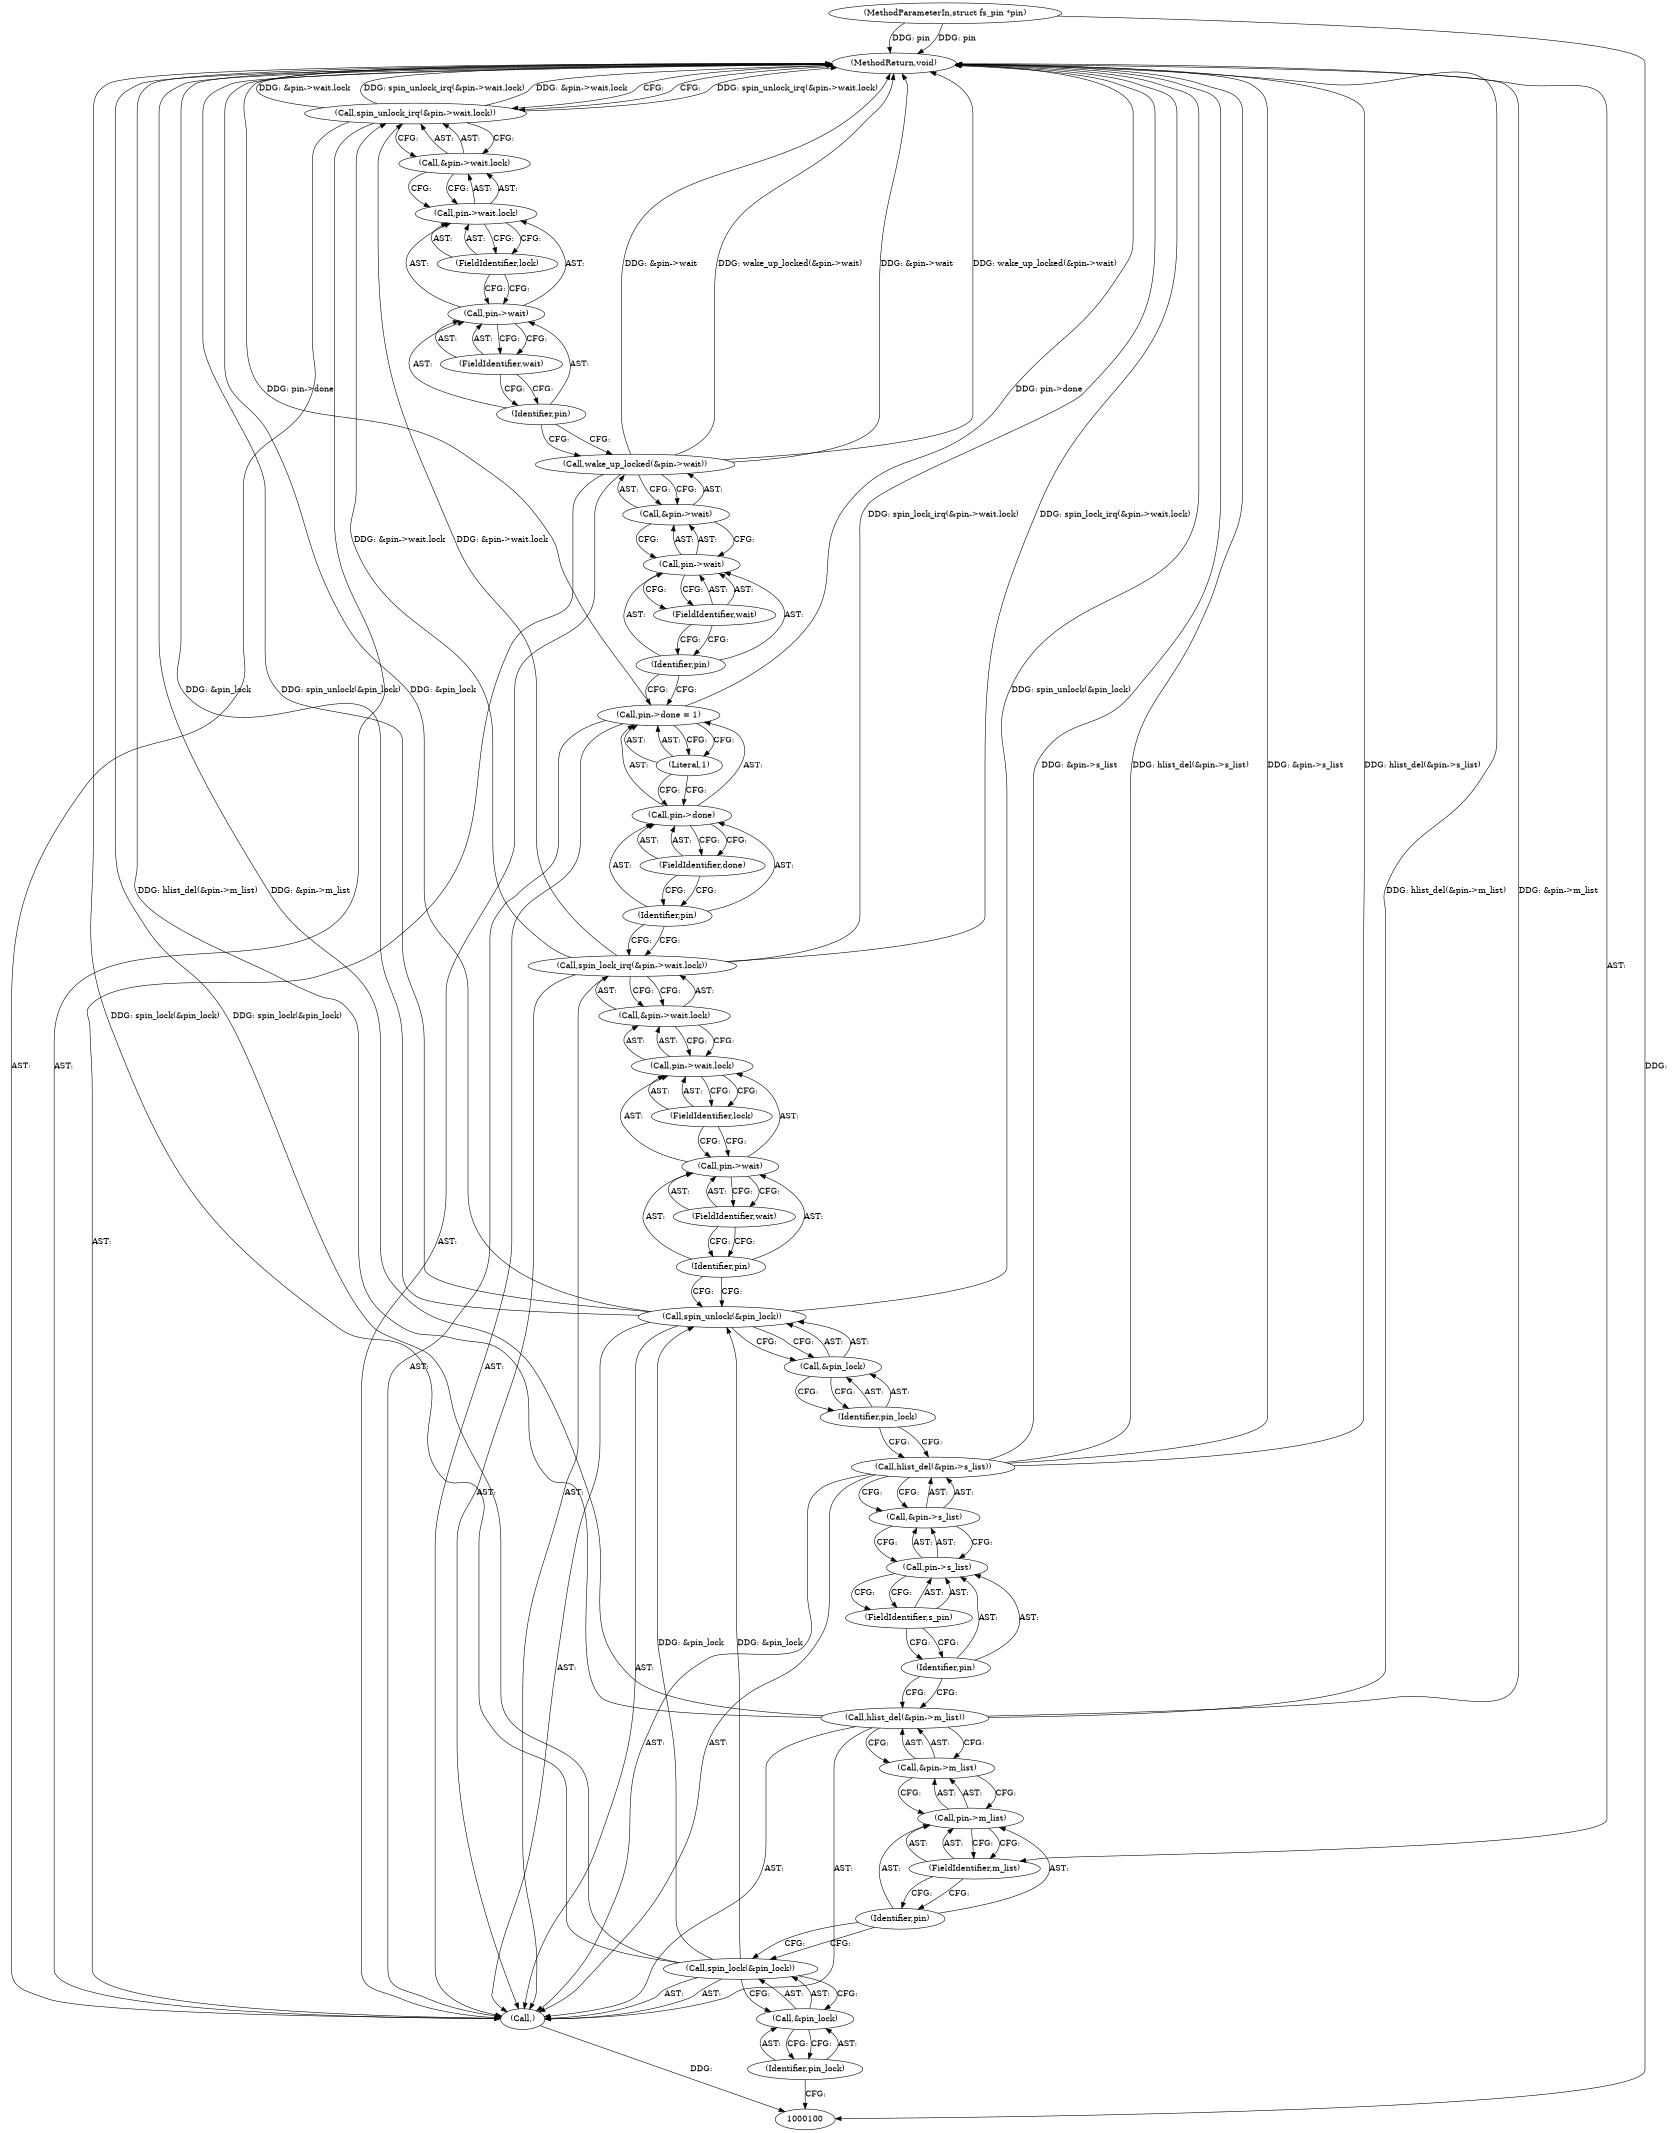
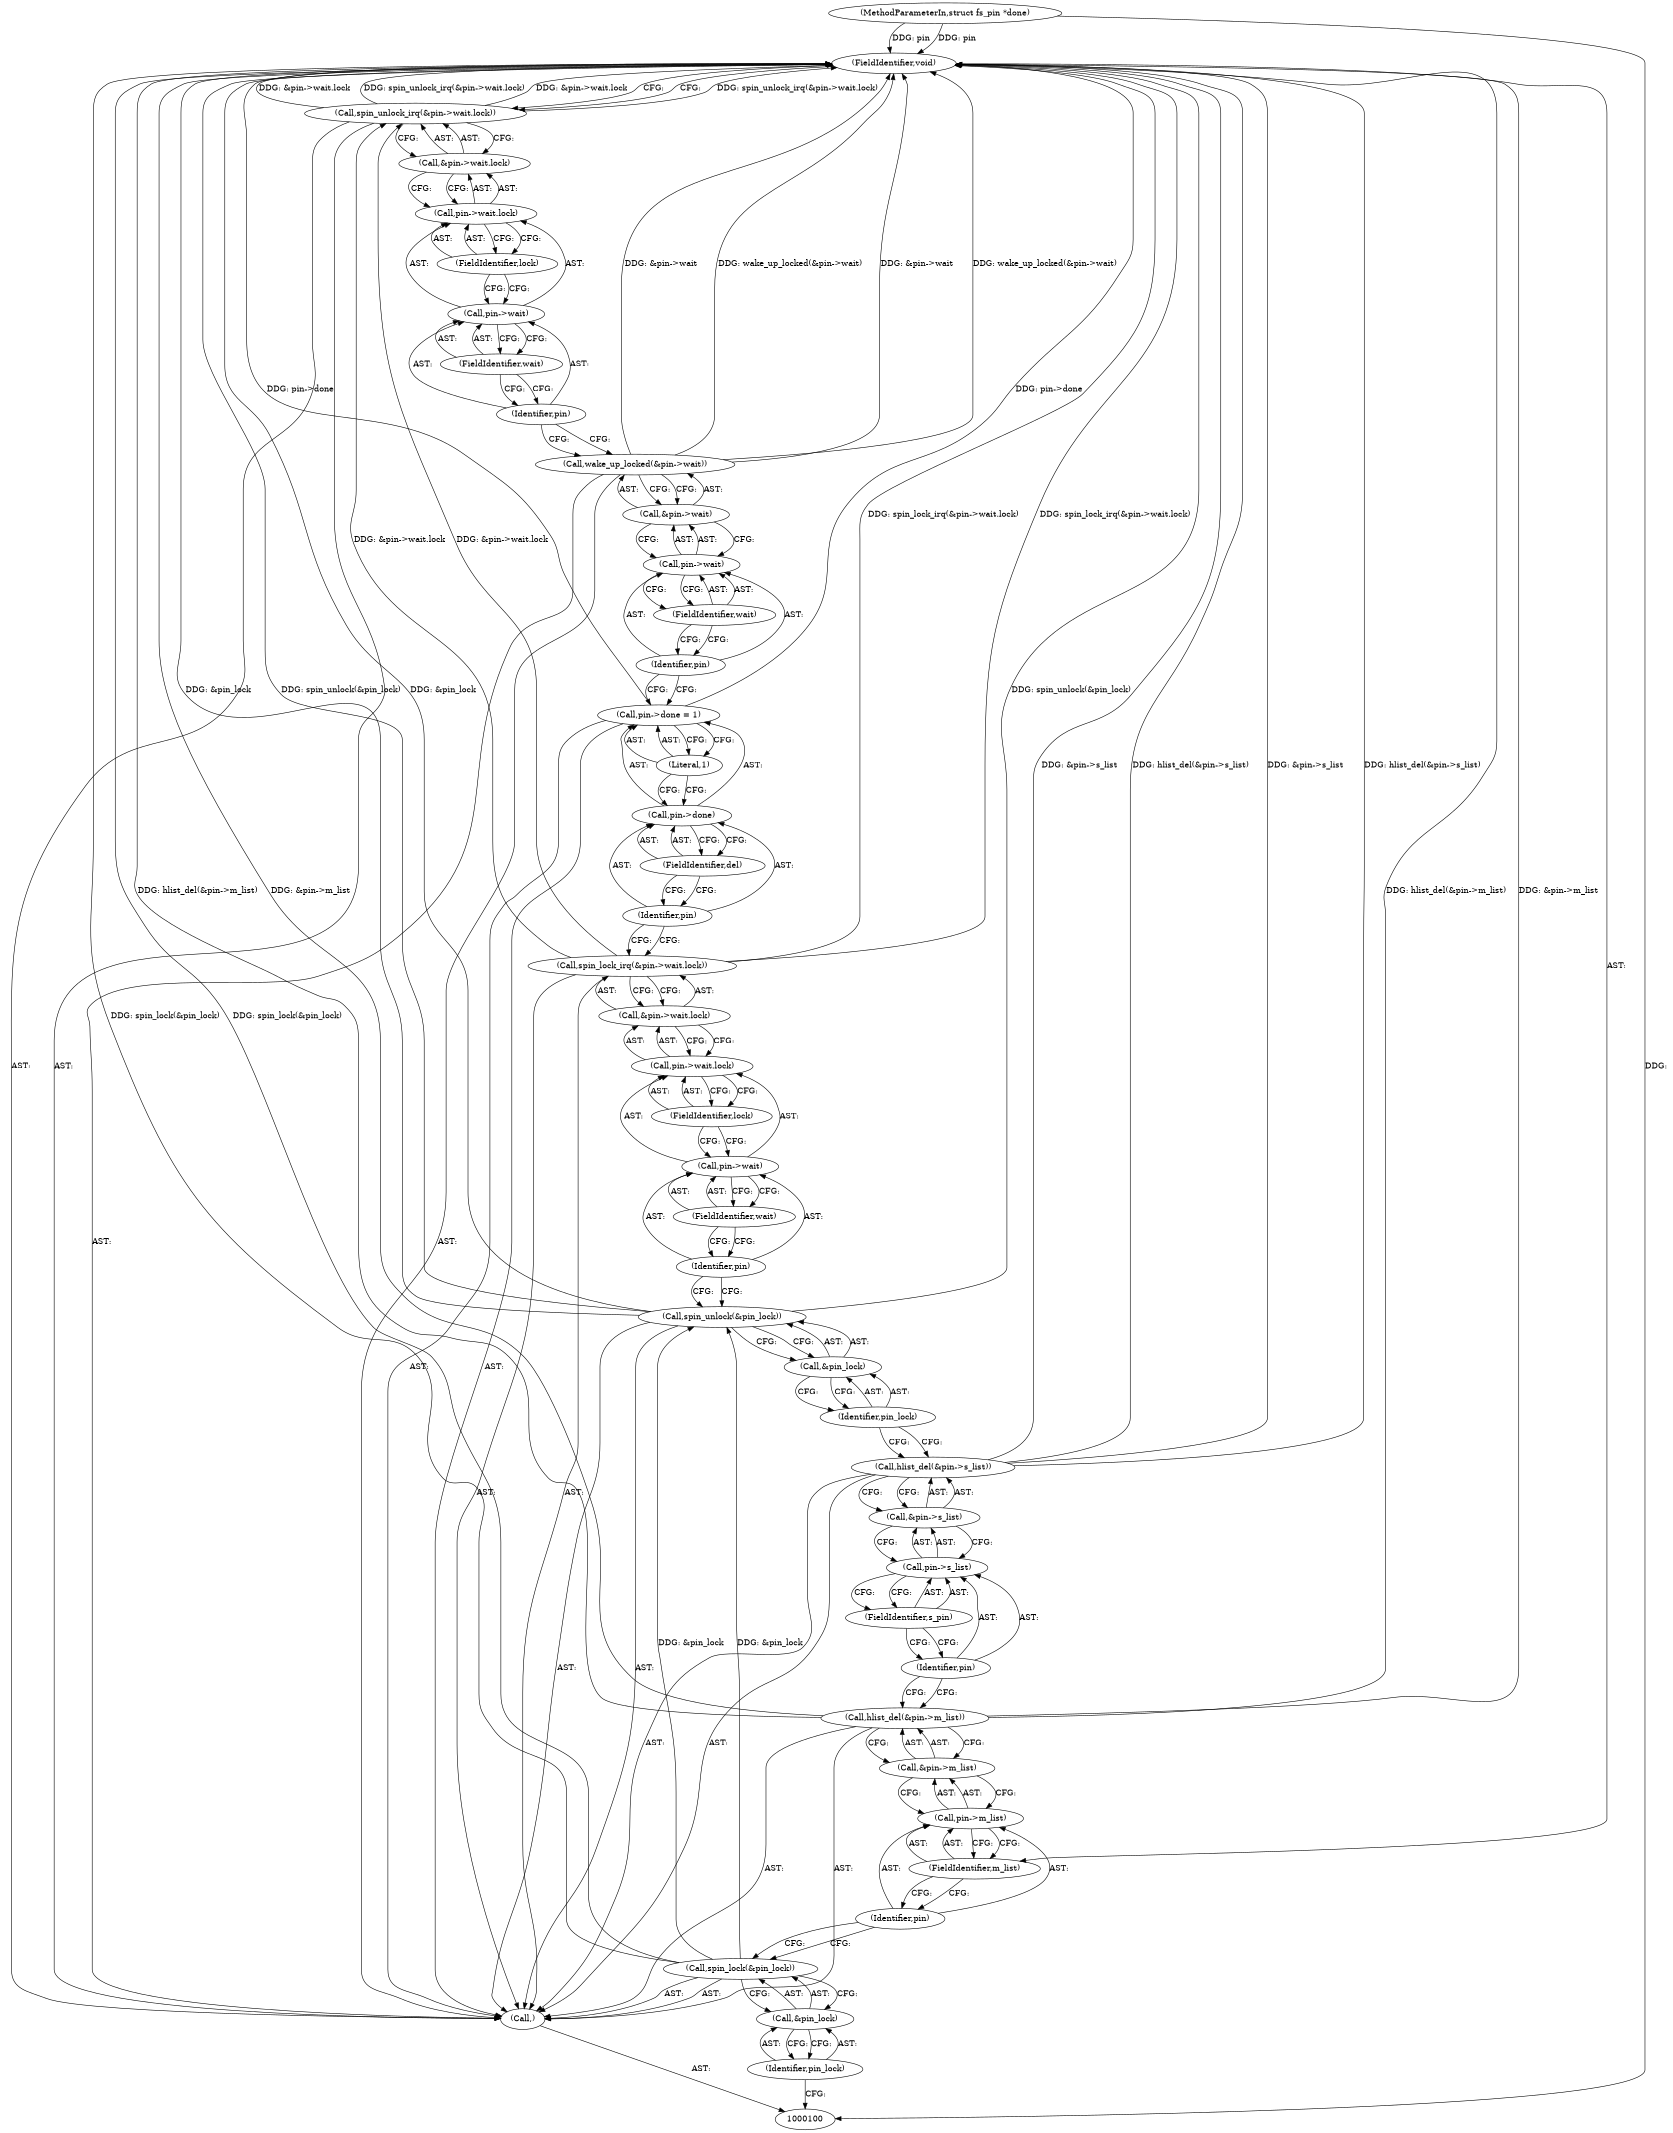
(945, 13) -> (945, 13)
(894, 63) -> (894, 63)
(703, 866) -> (703, 866)
(703, 2069) -> (703, 2069)
